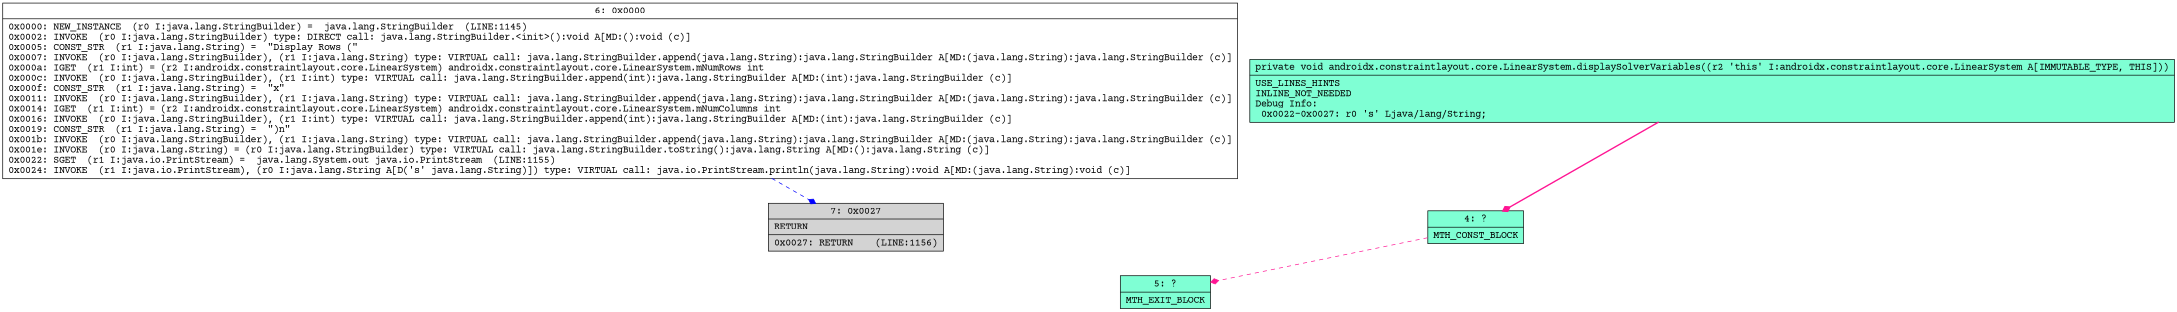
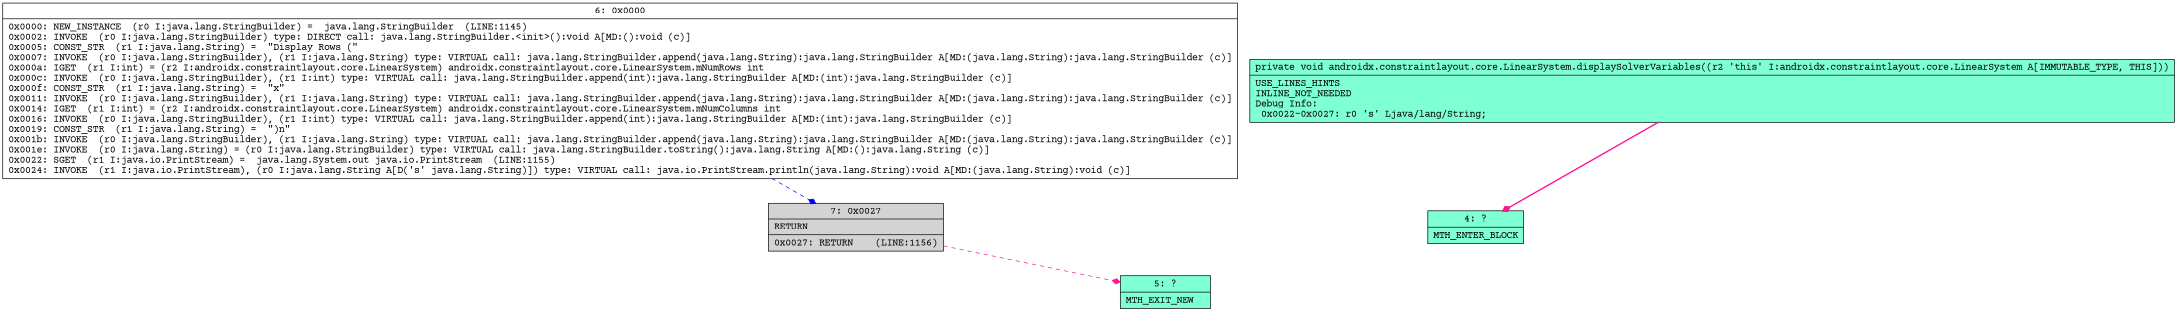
(1476, 235) -> (1476, 235)
(1323, 259) -> (1028, 263)
(1165, 300) -> (1160, 300)
